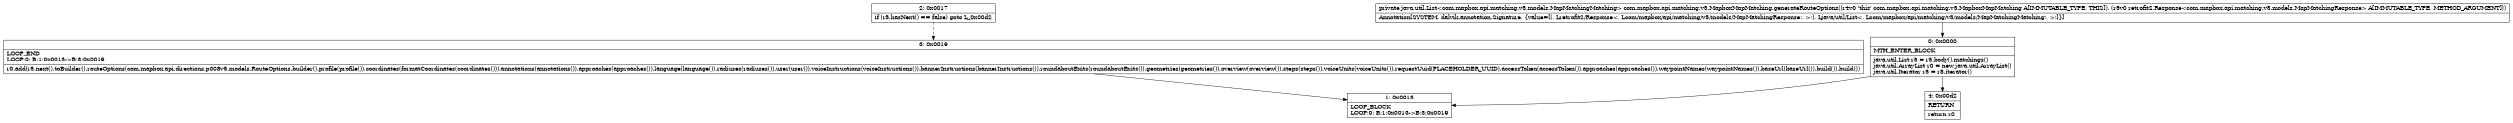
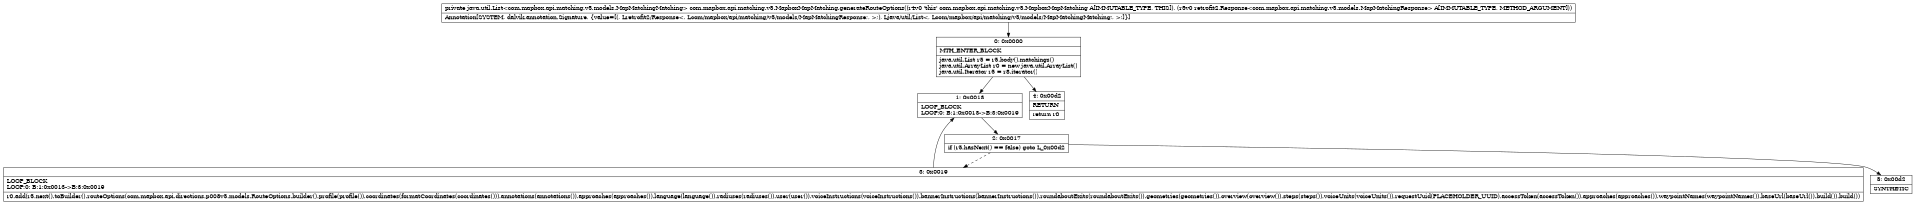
(23, 54) -> (27, 181)
none -> (988, 125)
none -> (1891, 184)
